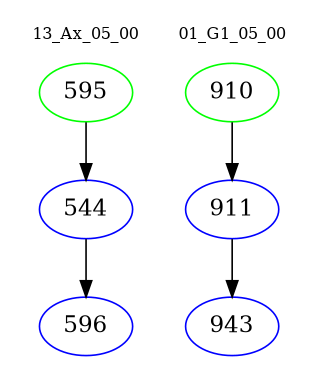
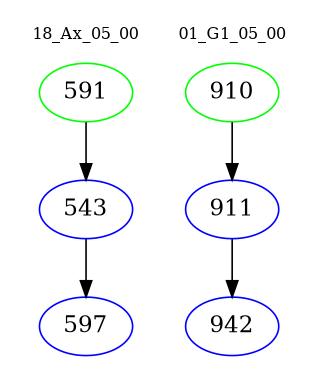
(86, 35) -> (86, 35)
(86, 93) -> (86, 93)
(86, 209) -> (86, 209)
(86, 326) -> (86, 326)
(232, 326) -> (232, 326)
